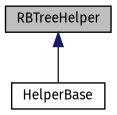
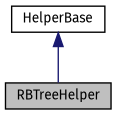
(58, 65) -> (58, 65)
